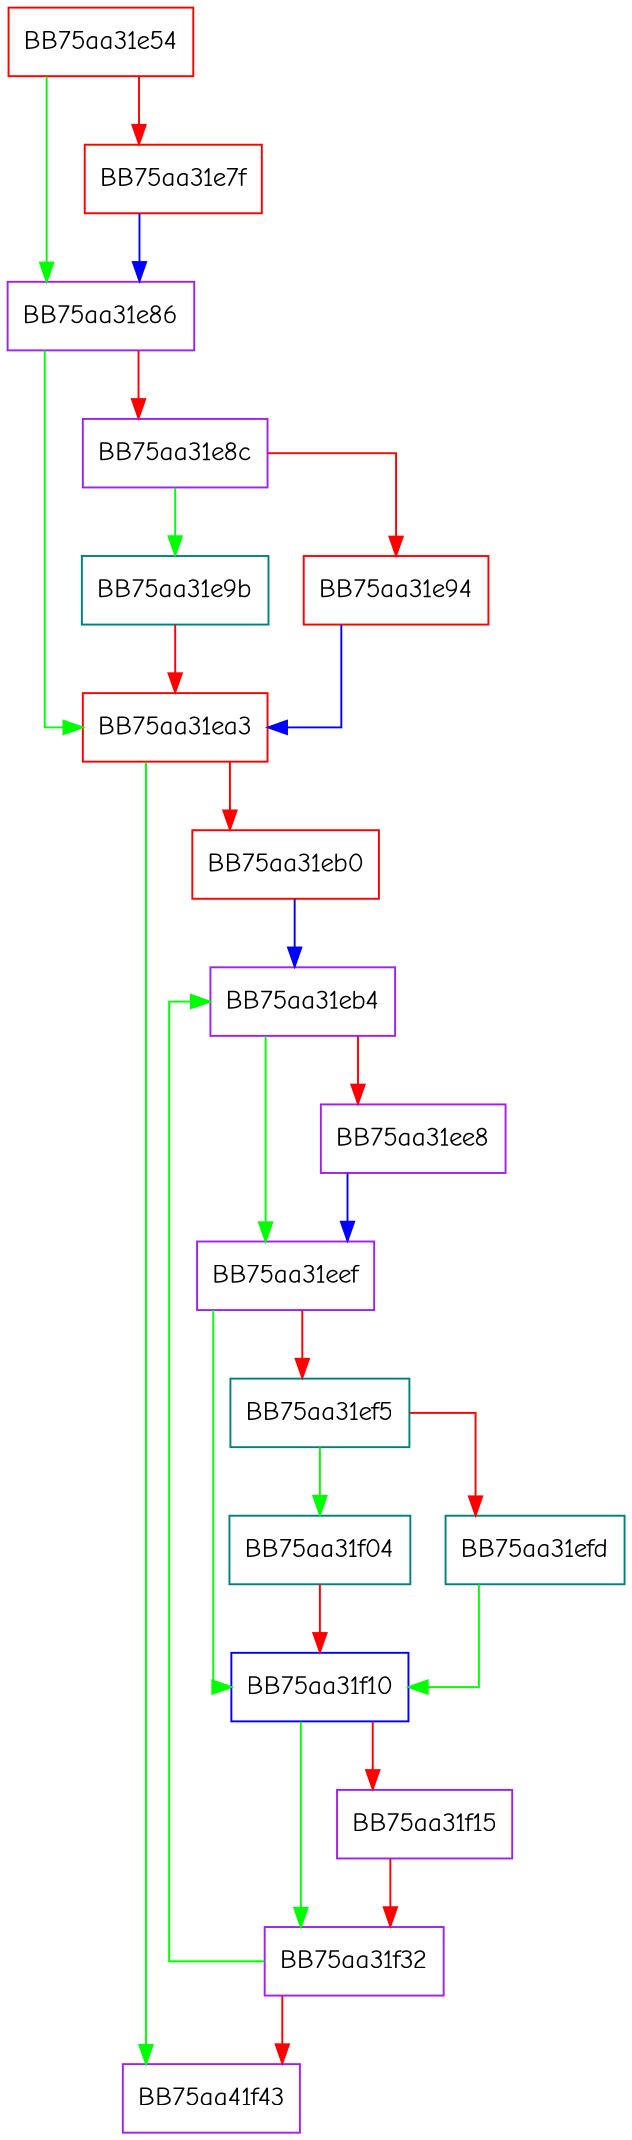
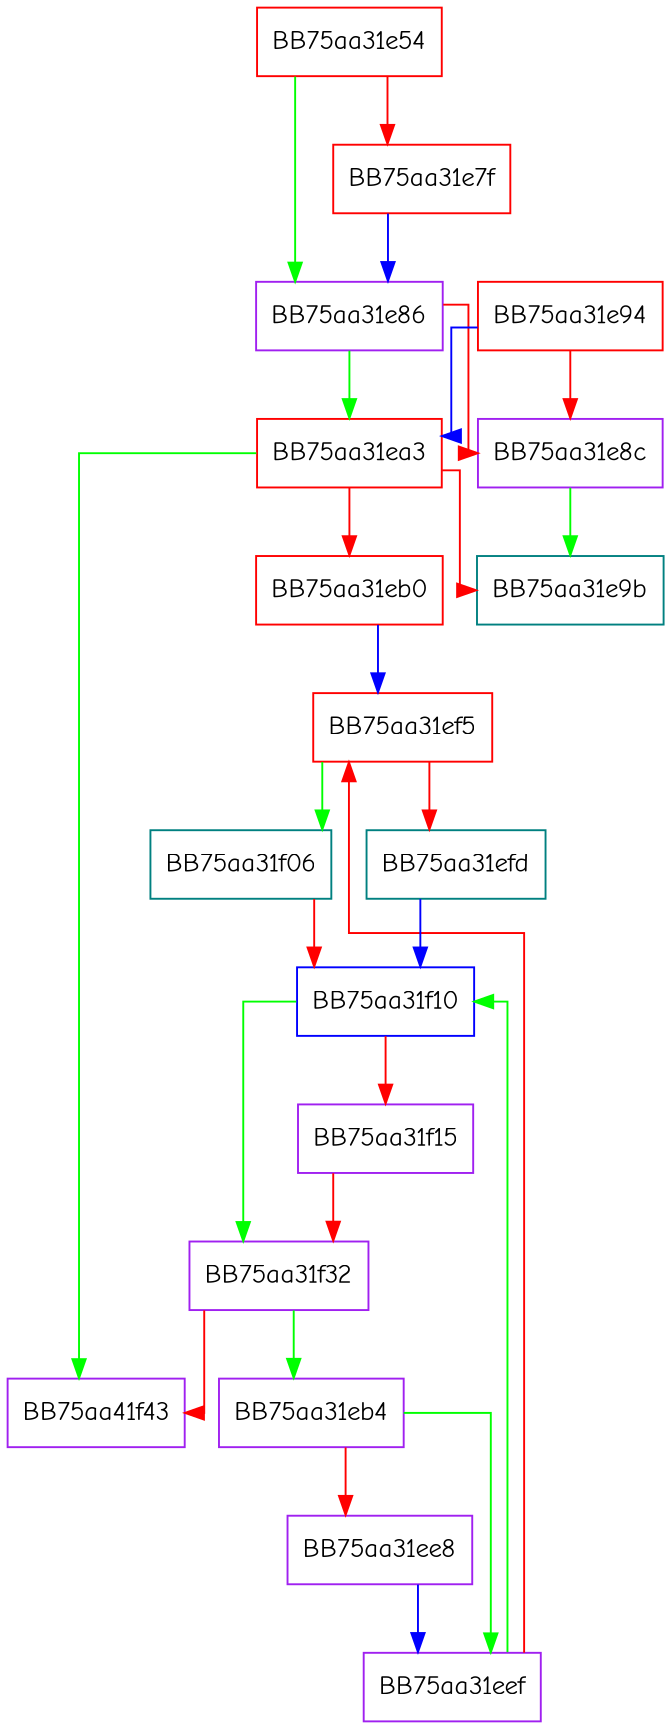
(374, 453) -> (570, 375)
(175, 649) -> (460, 522)
(295, 923) -> (378, 649)
(320, 1413) -> (403, 727)
(320, 1550) -> (241, 864)
(479, 1661) -> (420, 921)
